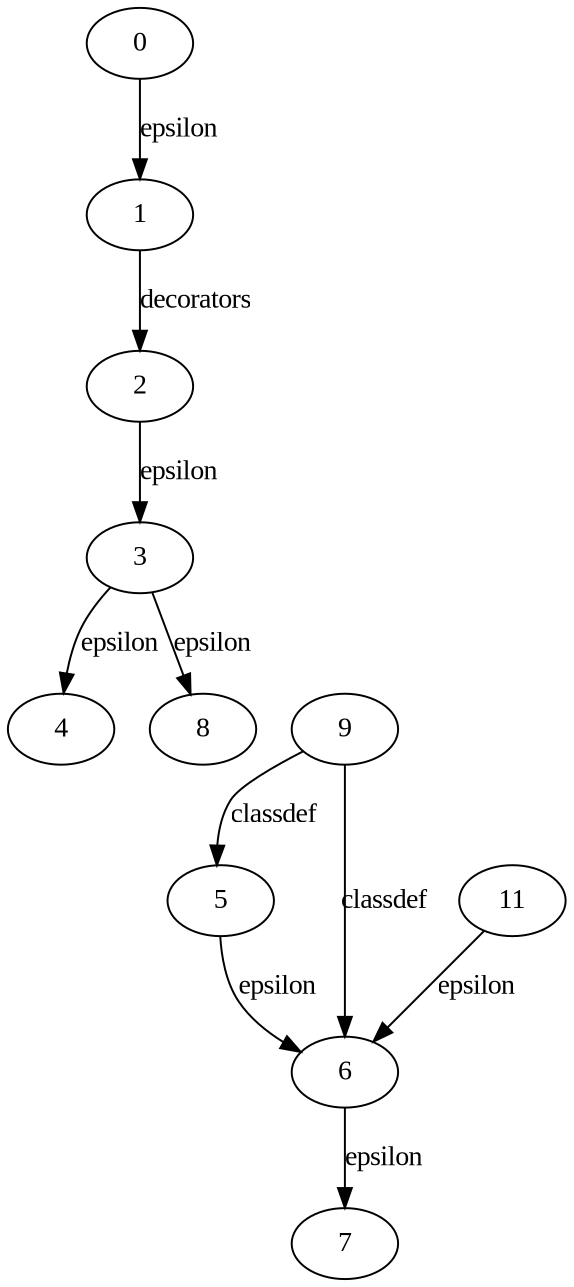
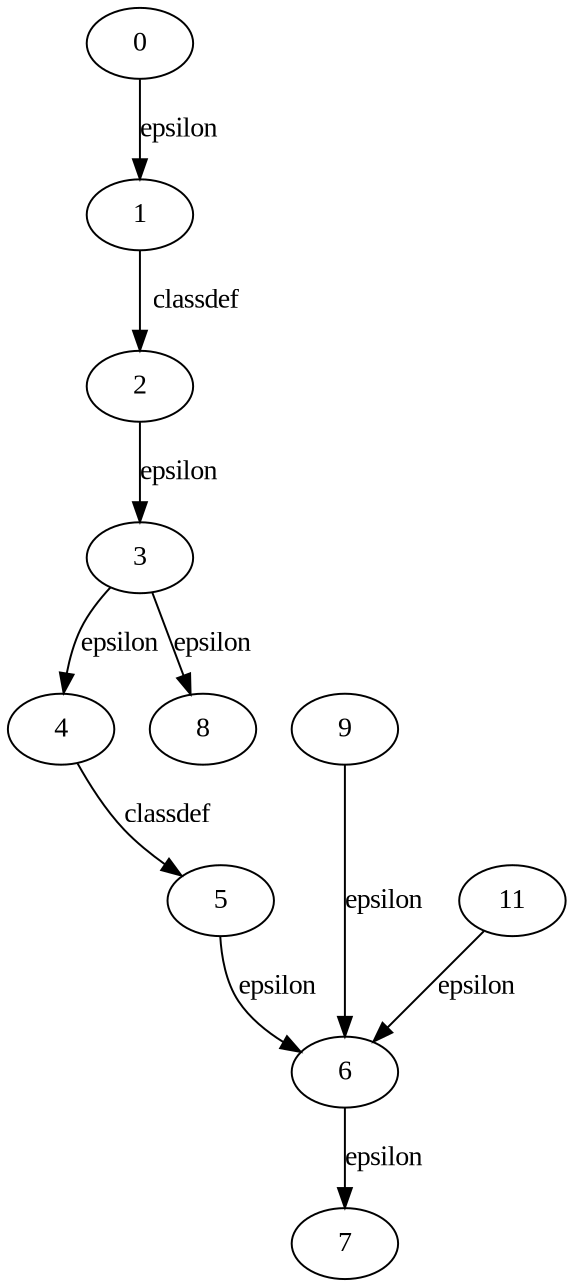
(196, 301) -> (196, 301)
(245, 786) -> (115, 819)
(384, 901) -> (384, 901)
